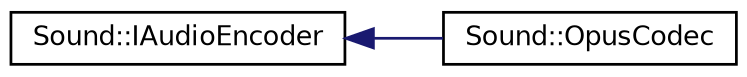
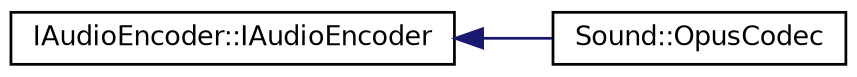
(178, 38) -> (233, 38)
